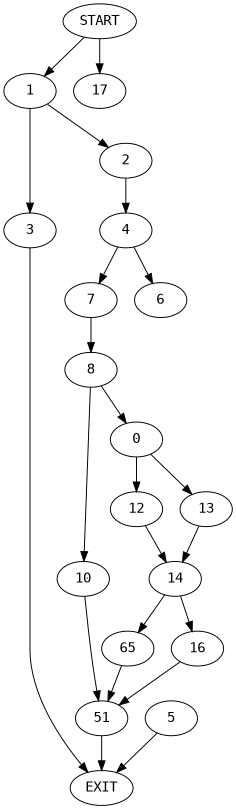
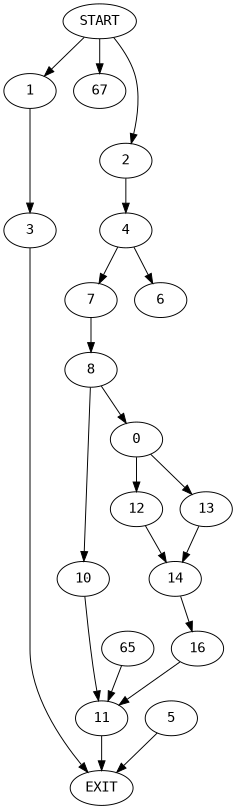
(100, 91) -> (100, 91)
(74, 123) -> (137, 83)
(154, 610) -> none
(102, 718) -> (102, 718)
